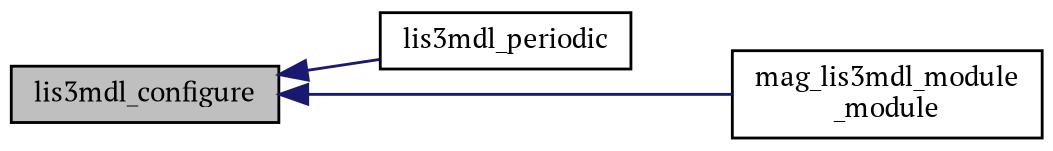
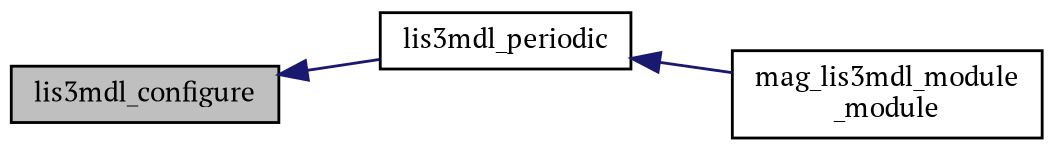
(520, 94) -> (696, 68)
